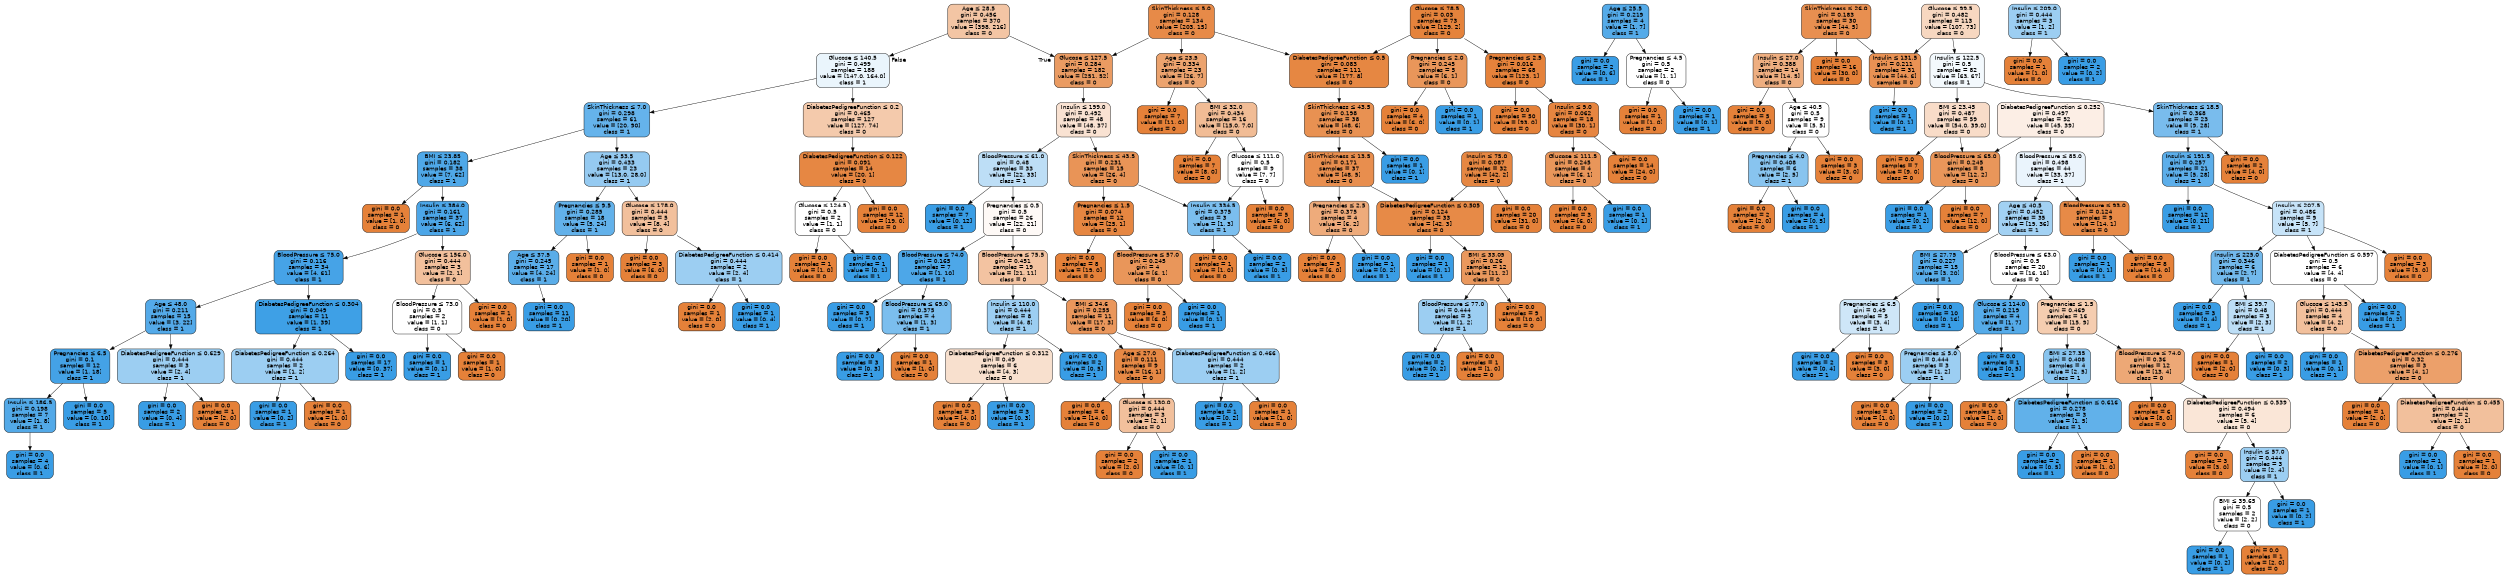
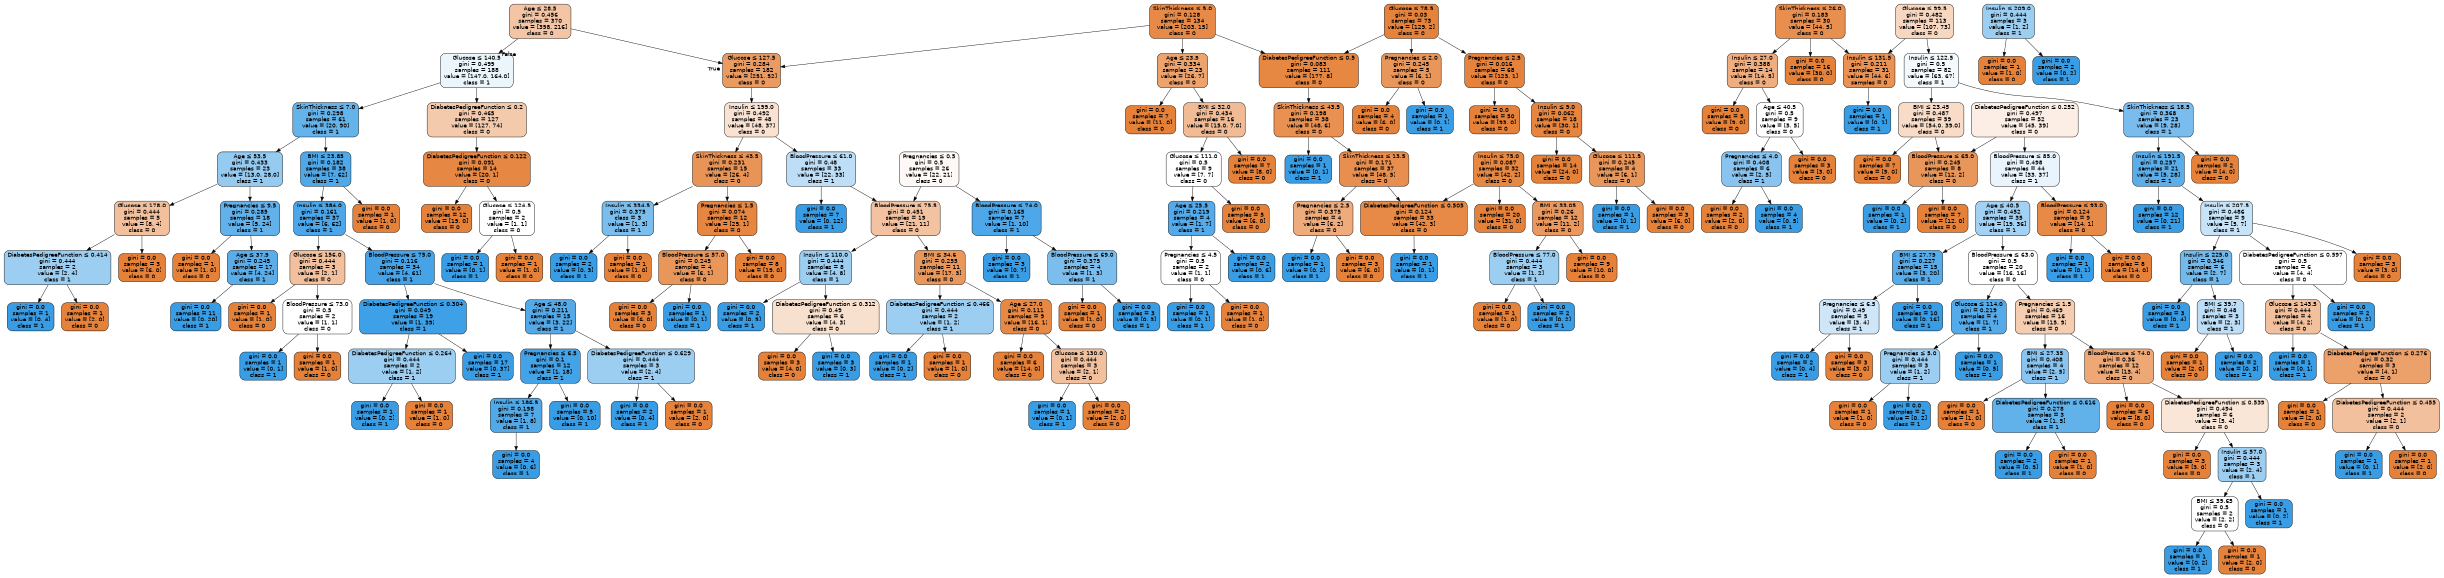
(1013, 192) -> (862, 193)
(1236, 192) -> (1193, 192)
(1457, 242) -> (1527, 192)
(1148, 267) -> (693, 267)
(309, 317) -> (413, 317)
